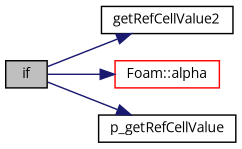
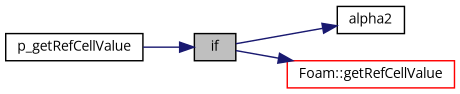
(167, 20) -> (371, 20)
(167, 74) -> (371, 74)
(83, 96) -> (161, 47)
